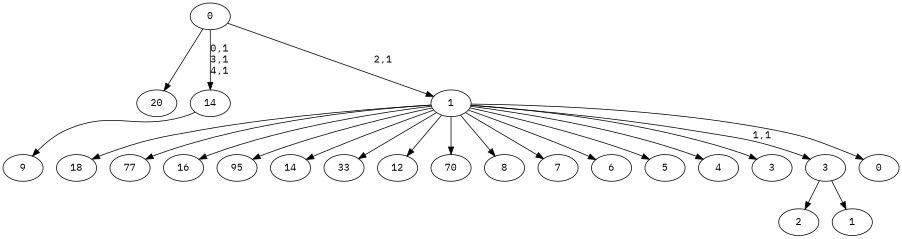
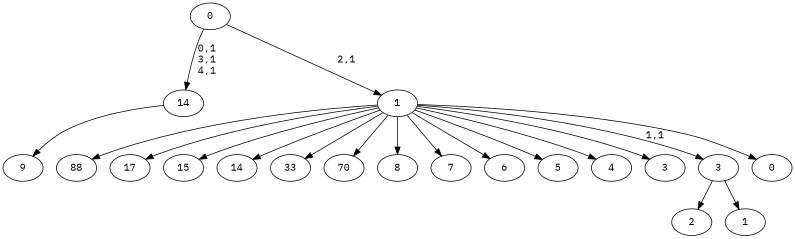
(157, 103) -> none
(77, 168) -> (77, 168)
(130, 168) -> (130, 168)
(184, 168) -> none
(237, 168) -> (184, 168)
(398, 168) -> none
